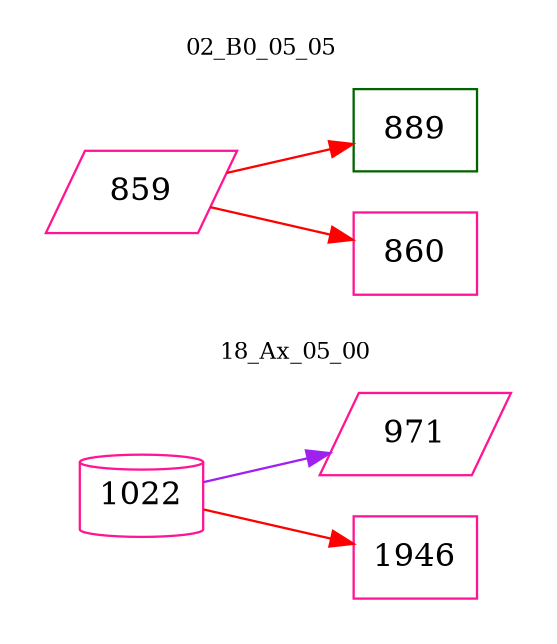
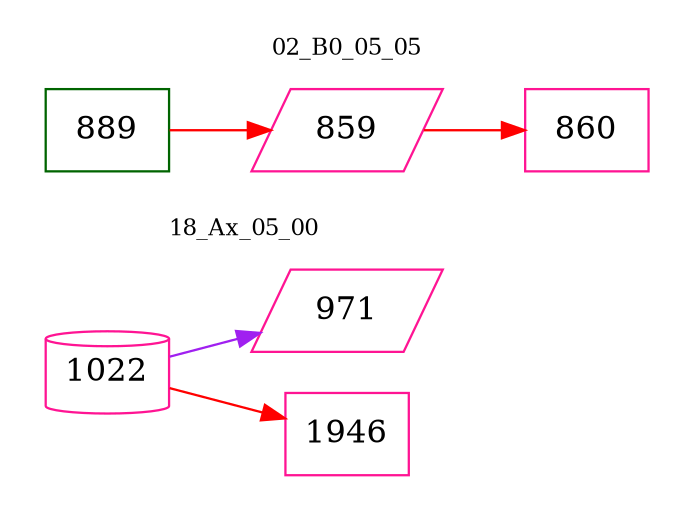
(278, 161) -> (208, 130)
